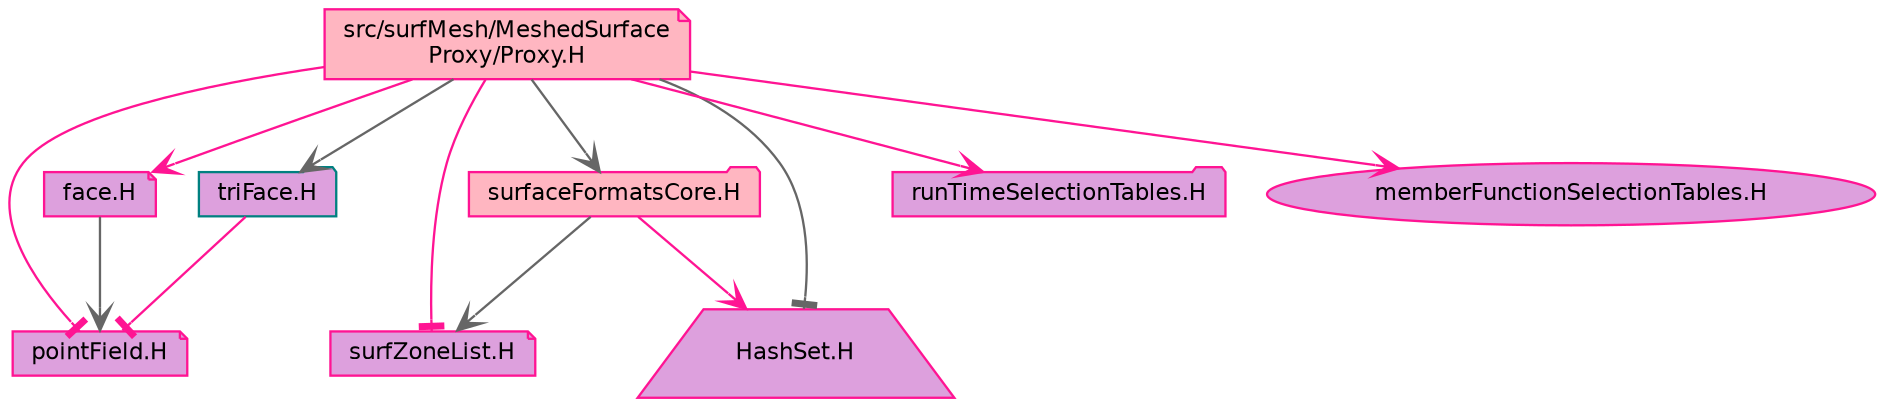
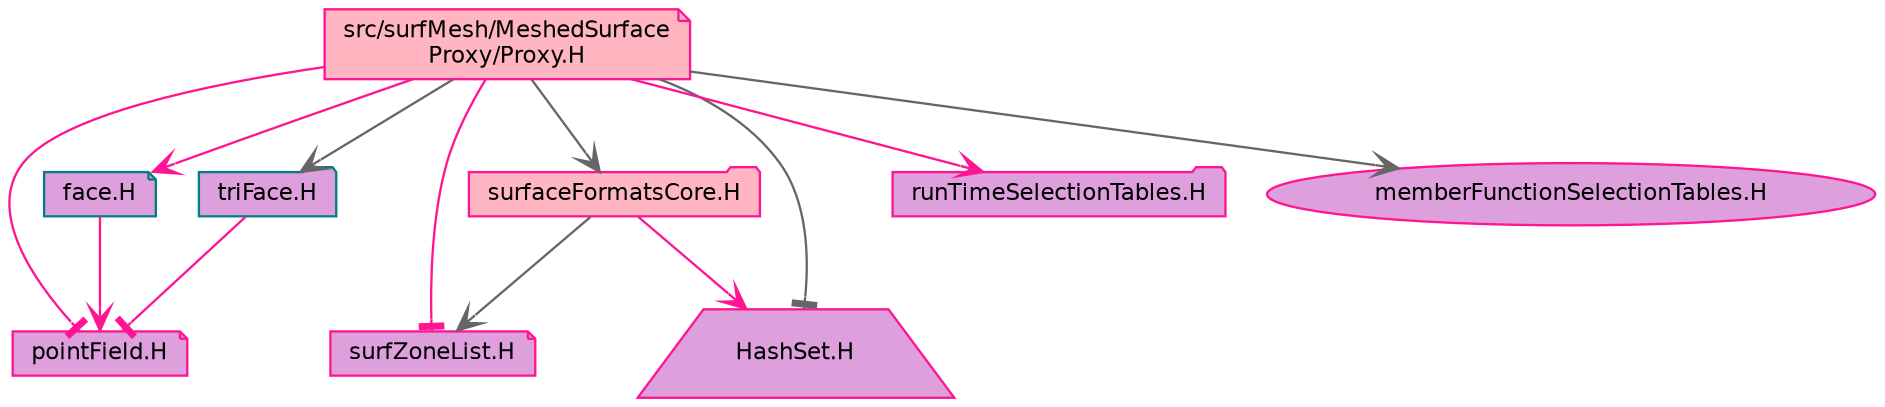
(1033, 118) -> (1033, 118)
(100, 194) -> (100, 194)
(100, 262) -> (100, 262)
